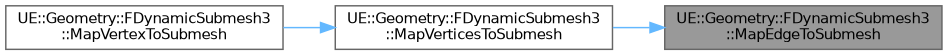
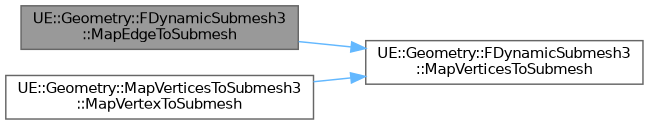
(144, 28) -> (160, 97)
(631, 28) -> (325, 44)
